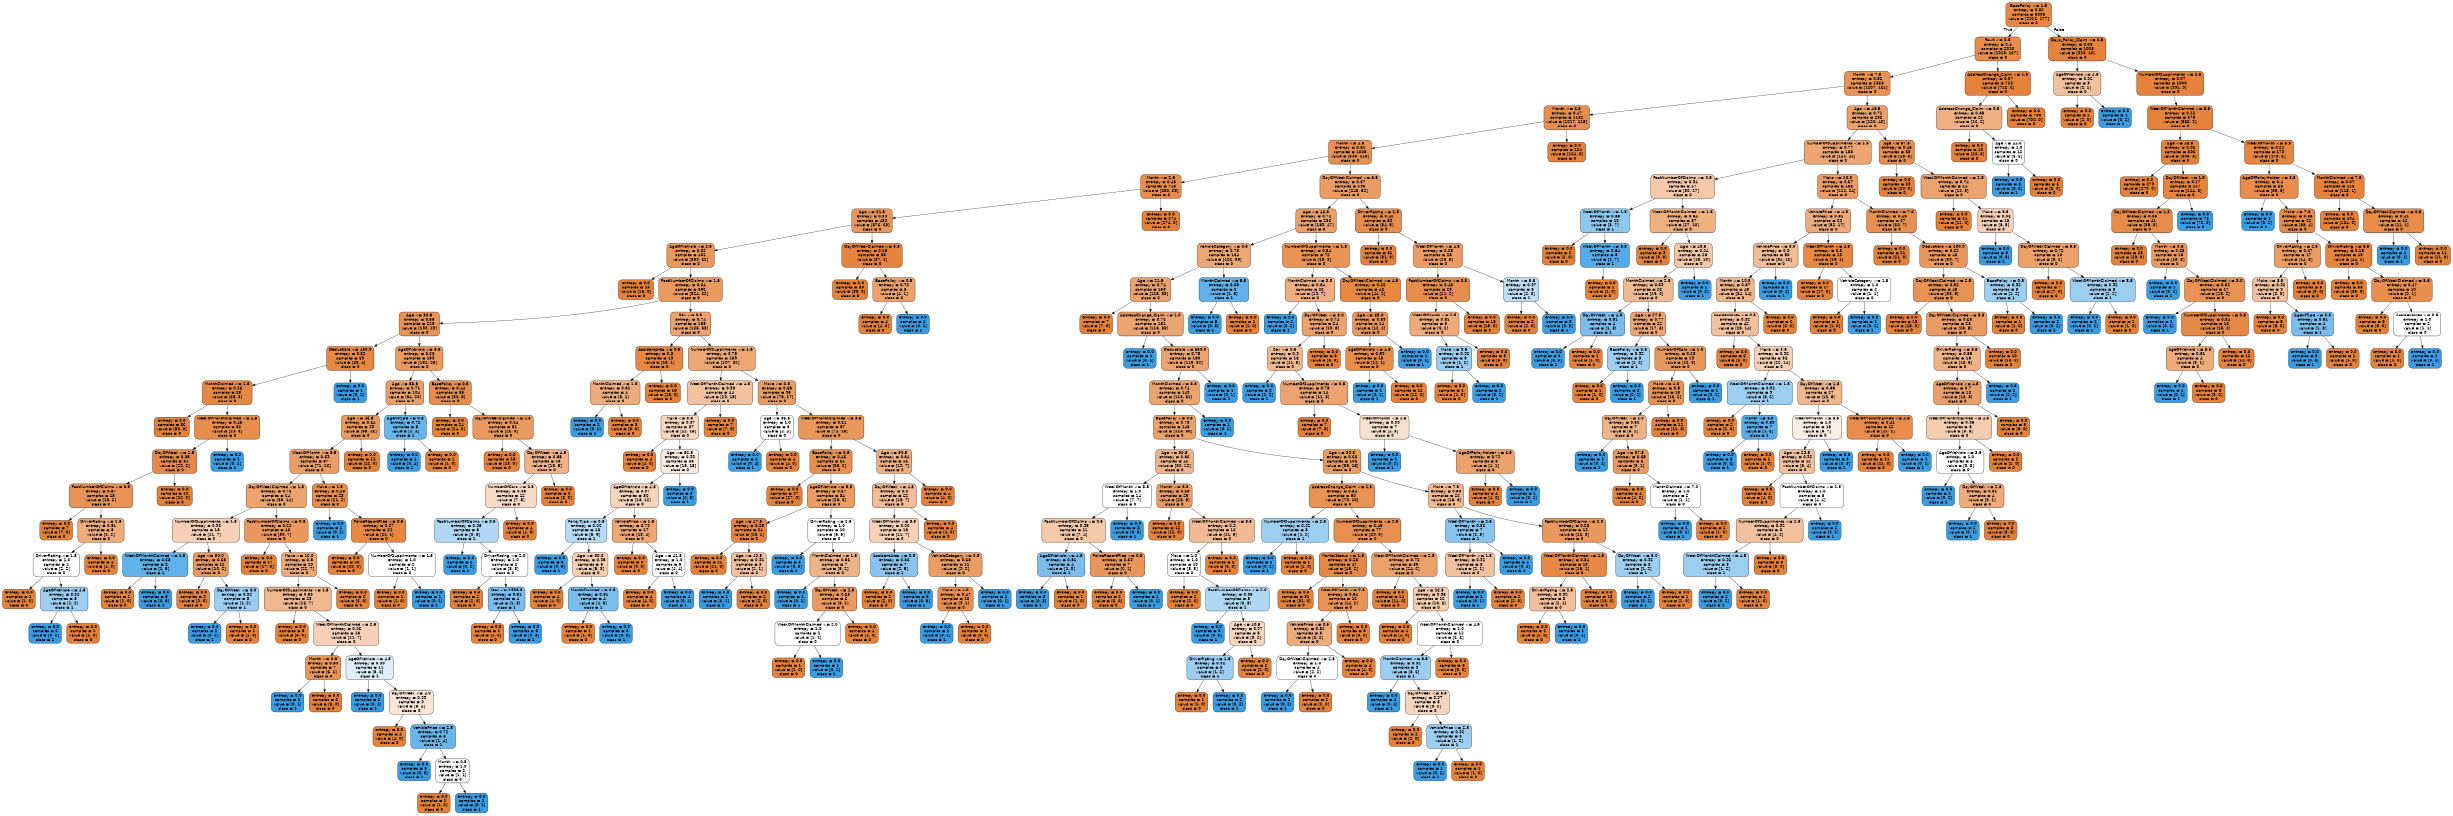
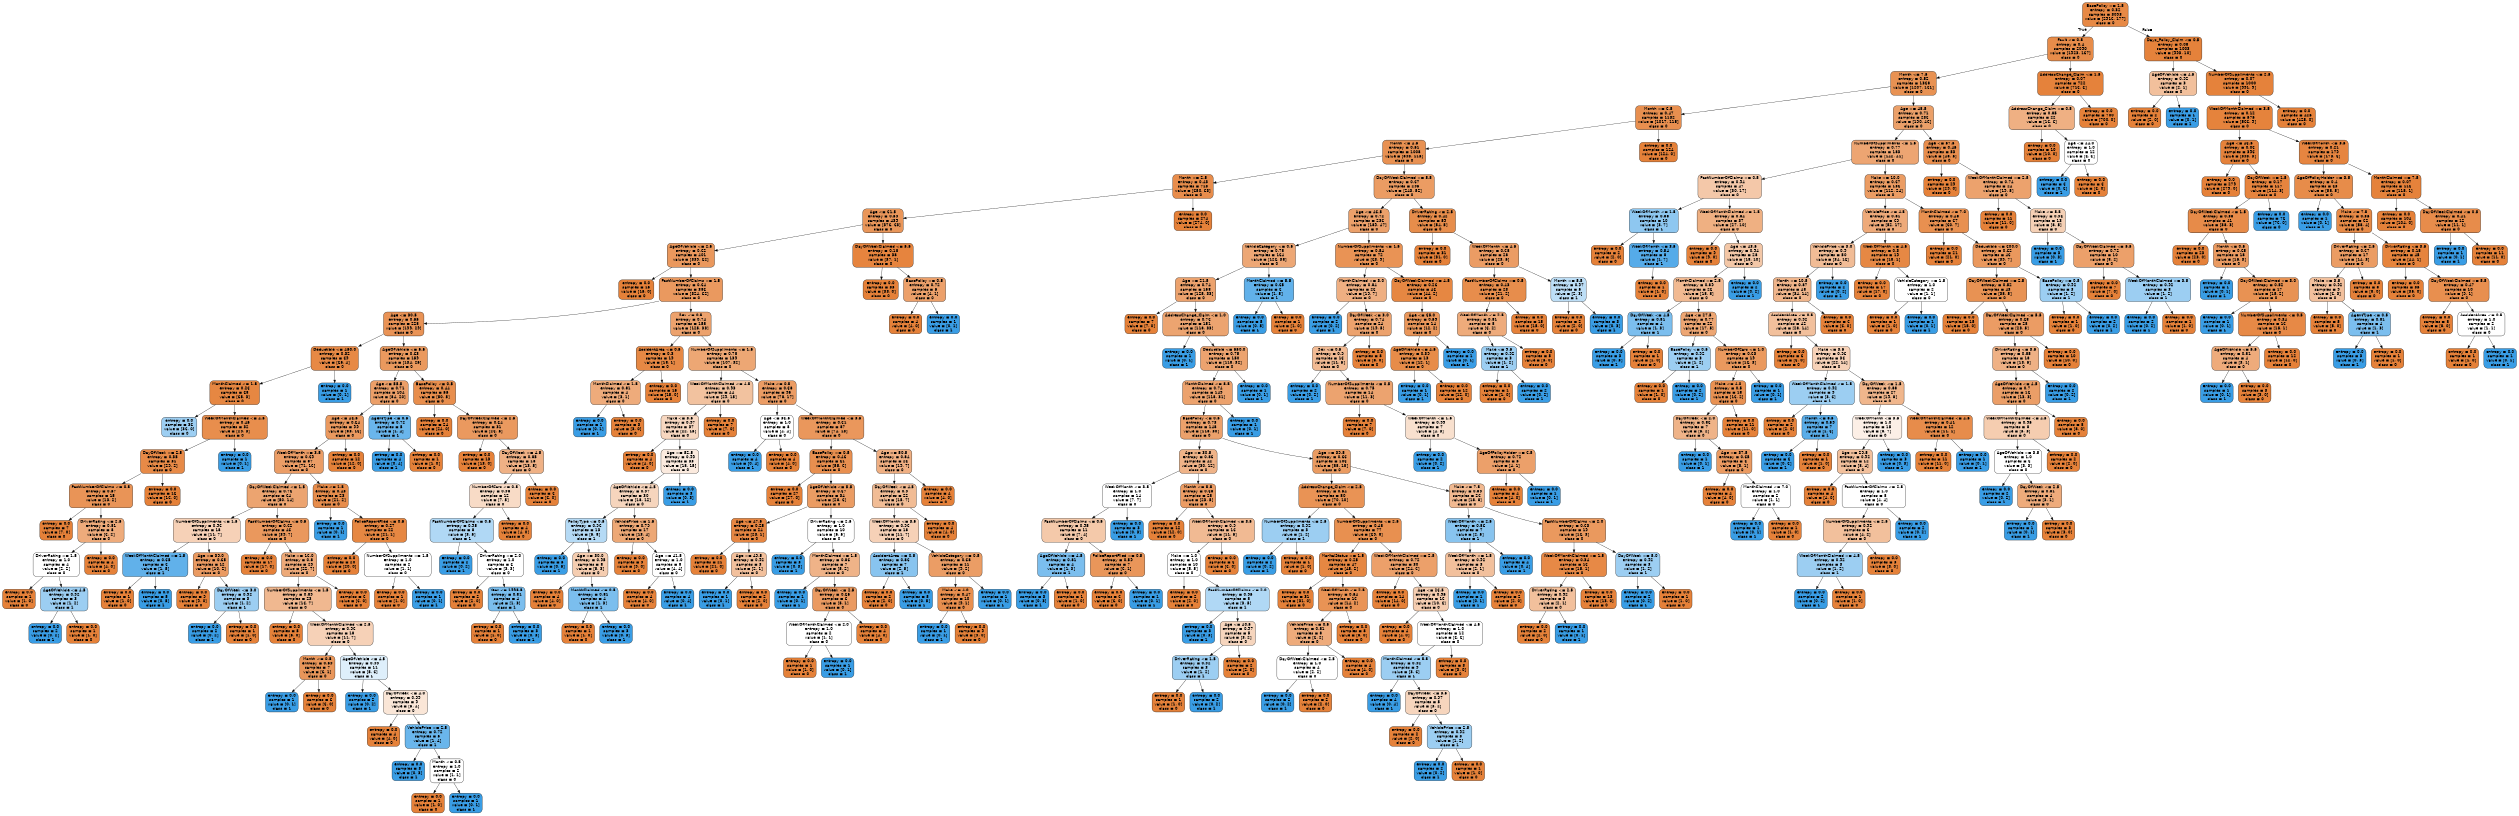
none -> (2297, 118)
(172, 427) -> (179, 427)
